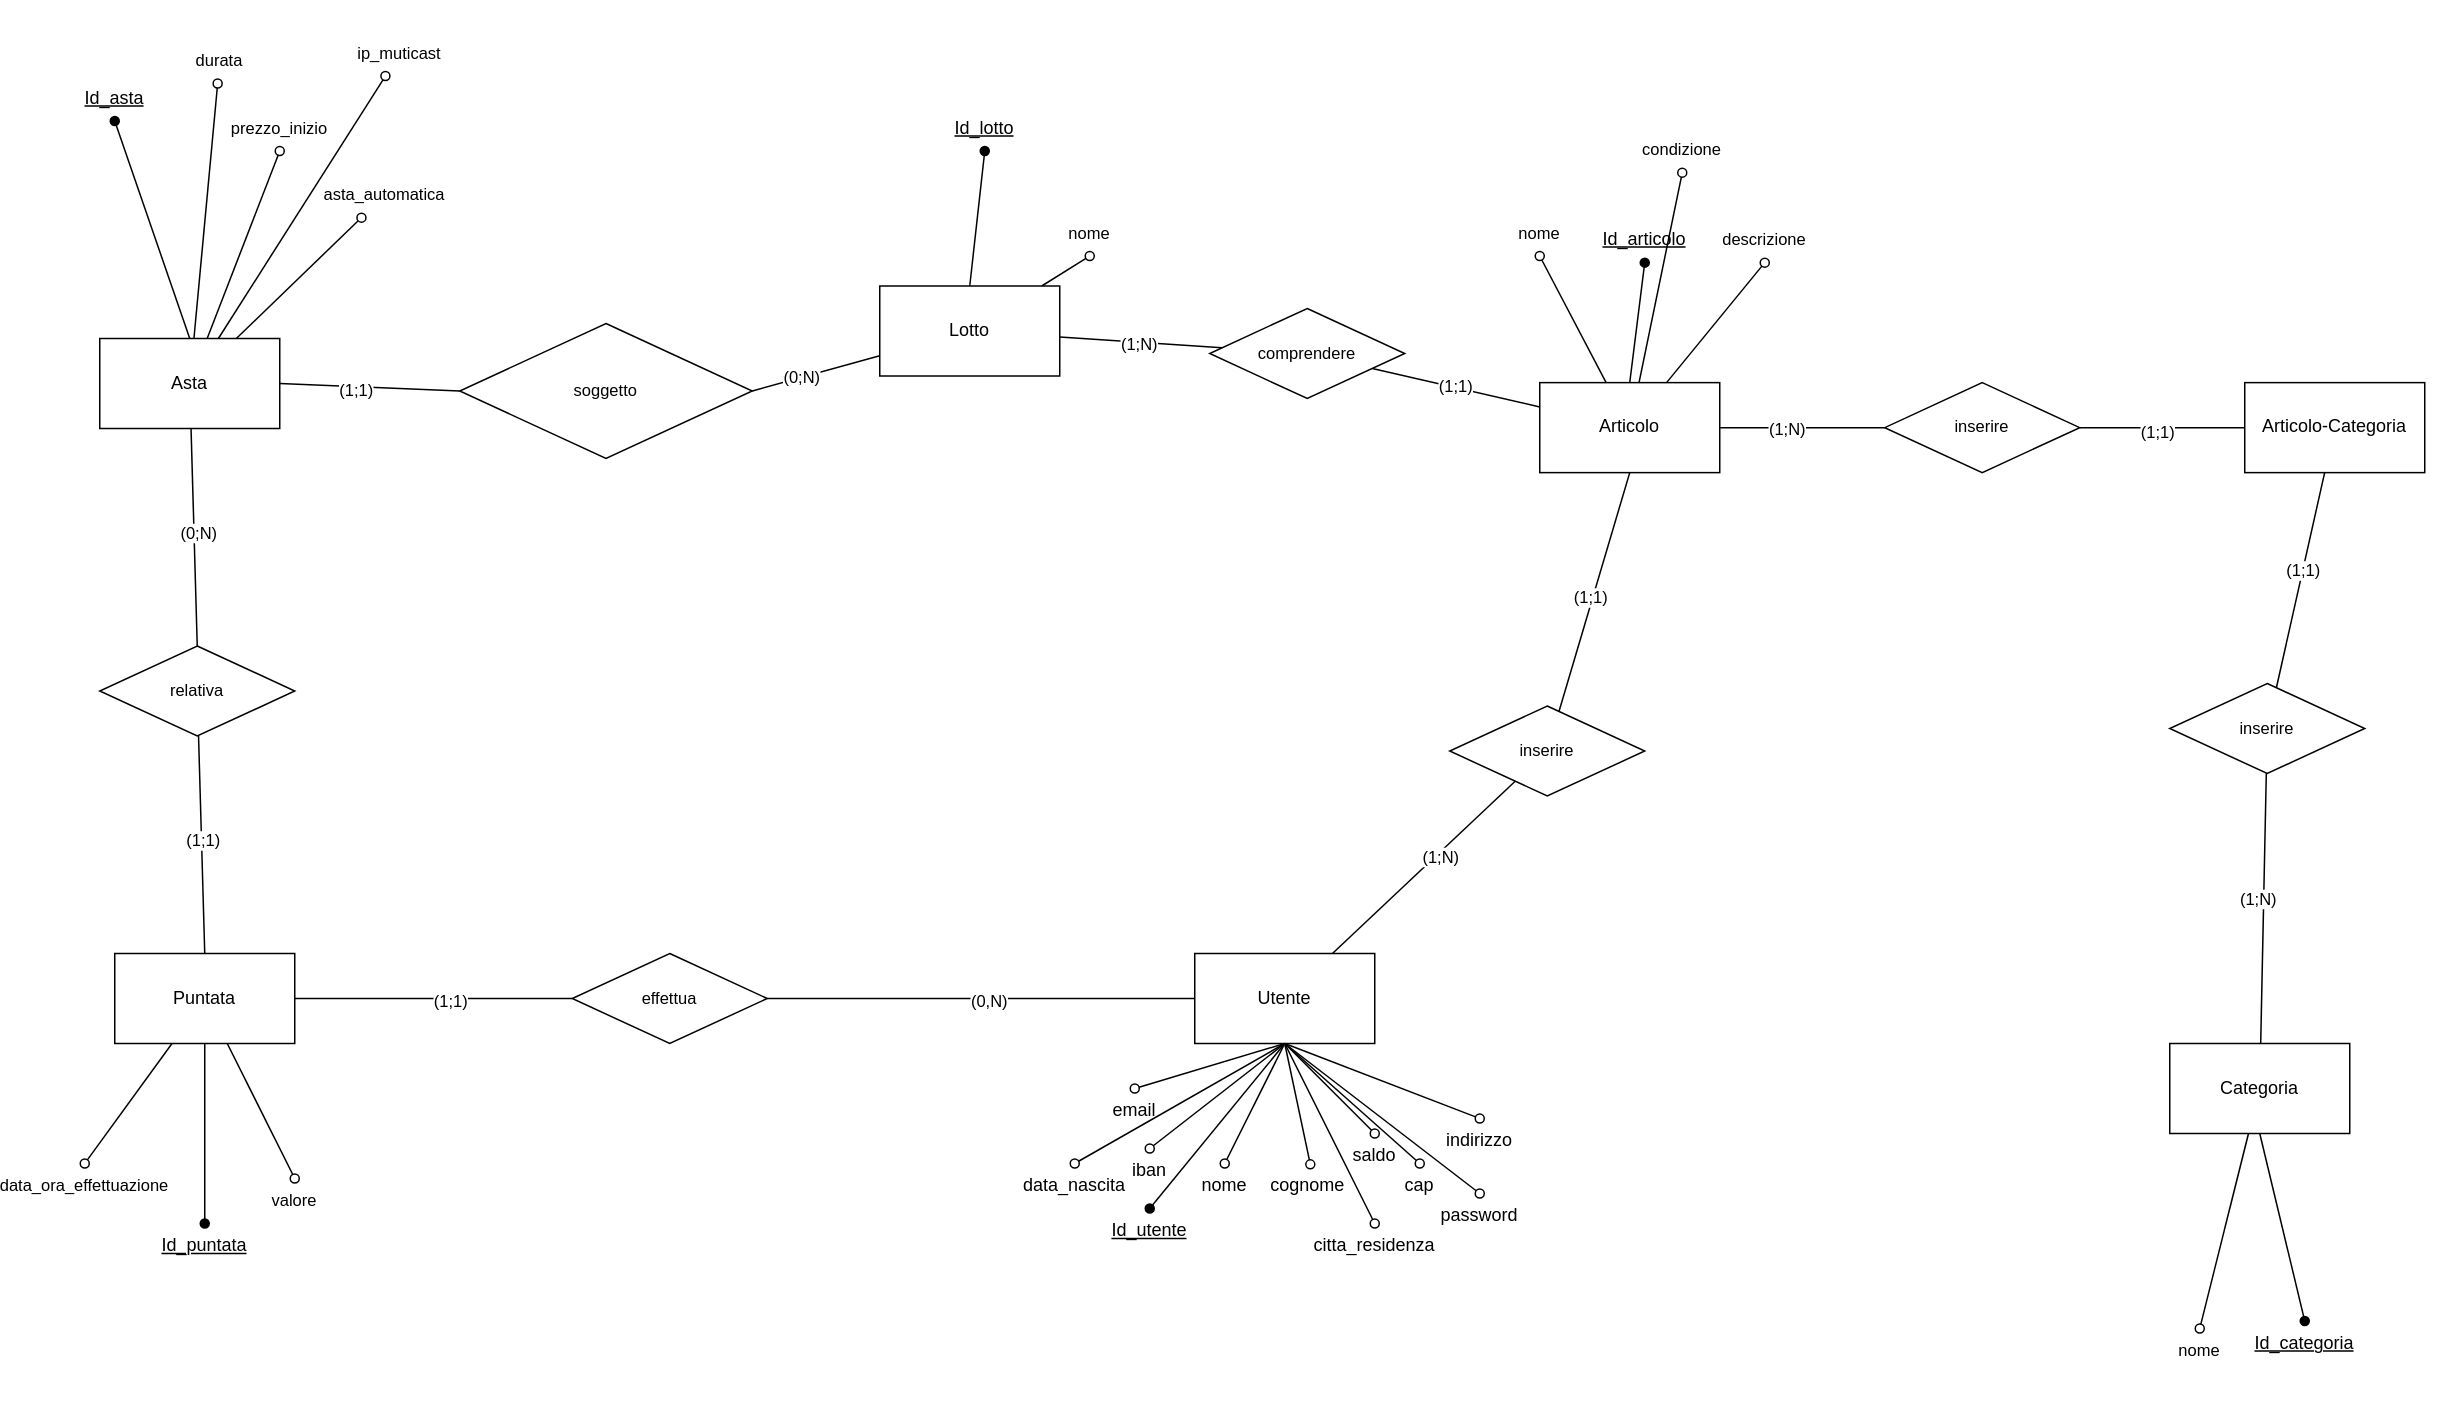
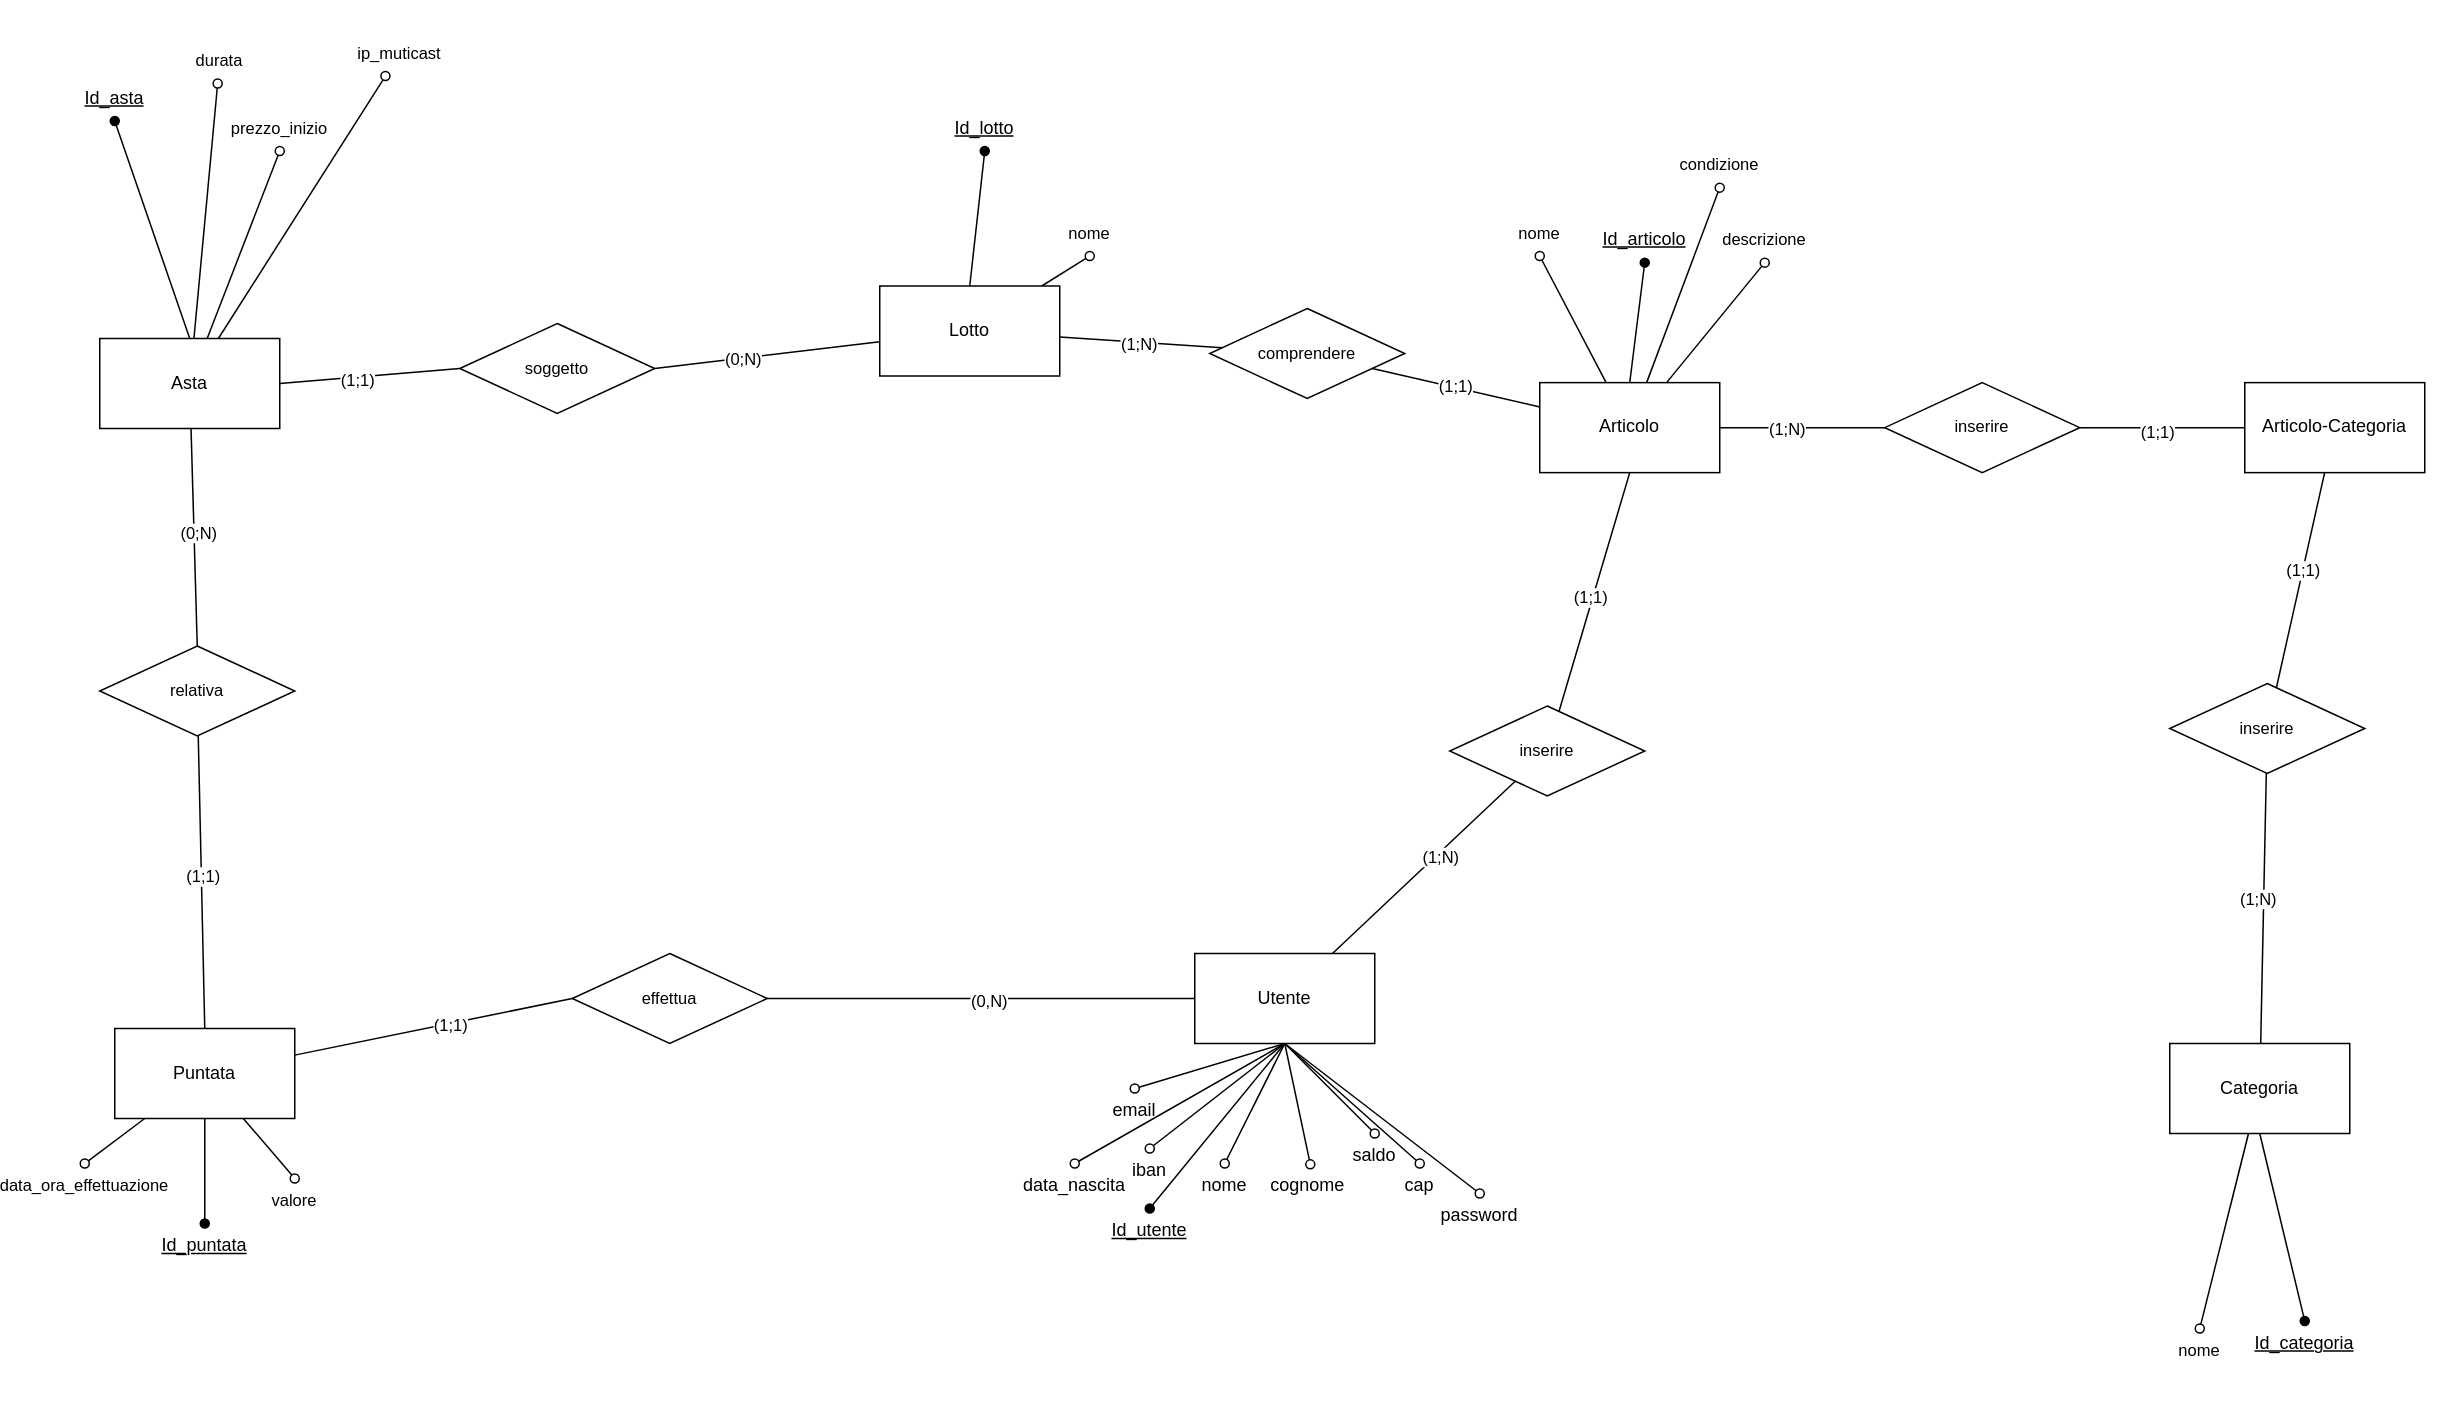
(1682, 150) -> (1720, 165)
(385, 195) -> none
(297, 280) -> none
(606, 391) -> (557, 368)
(205, 998) -> (205, 1073)
(1385, 1082) -> none
(1330, 1134) -> none
(1480, 1141) -> none
(1375, 1246) -> none
